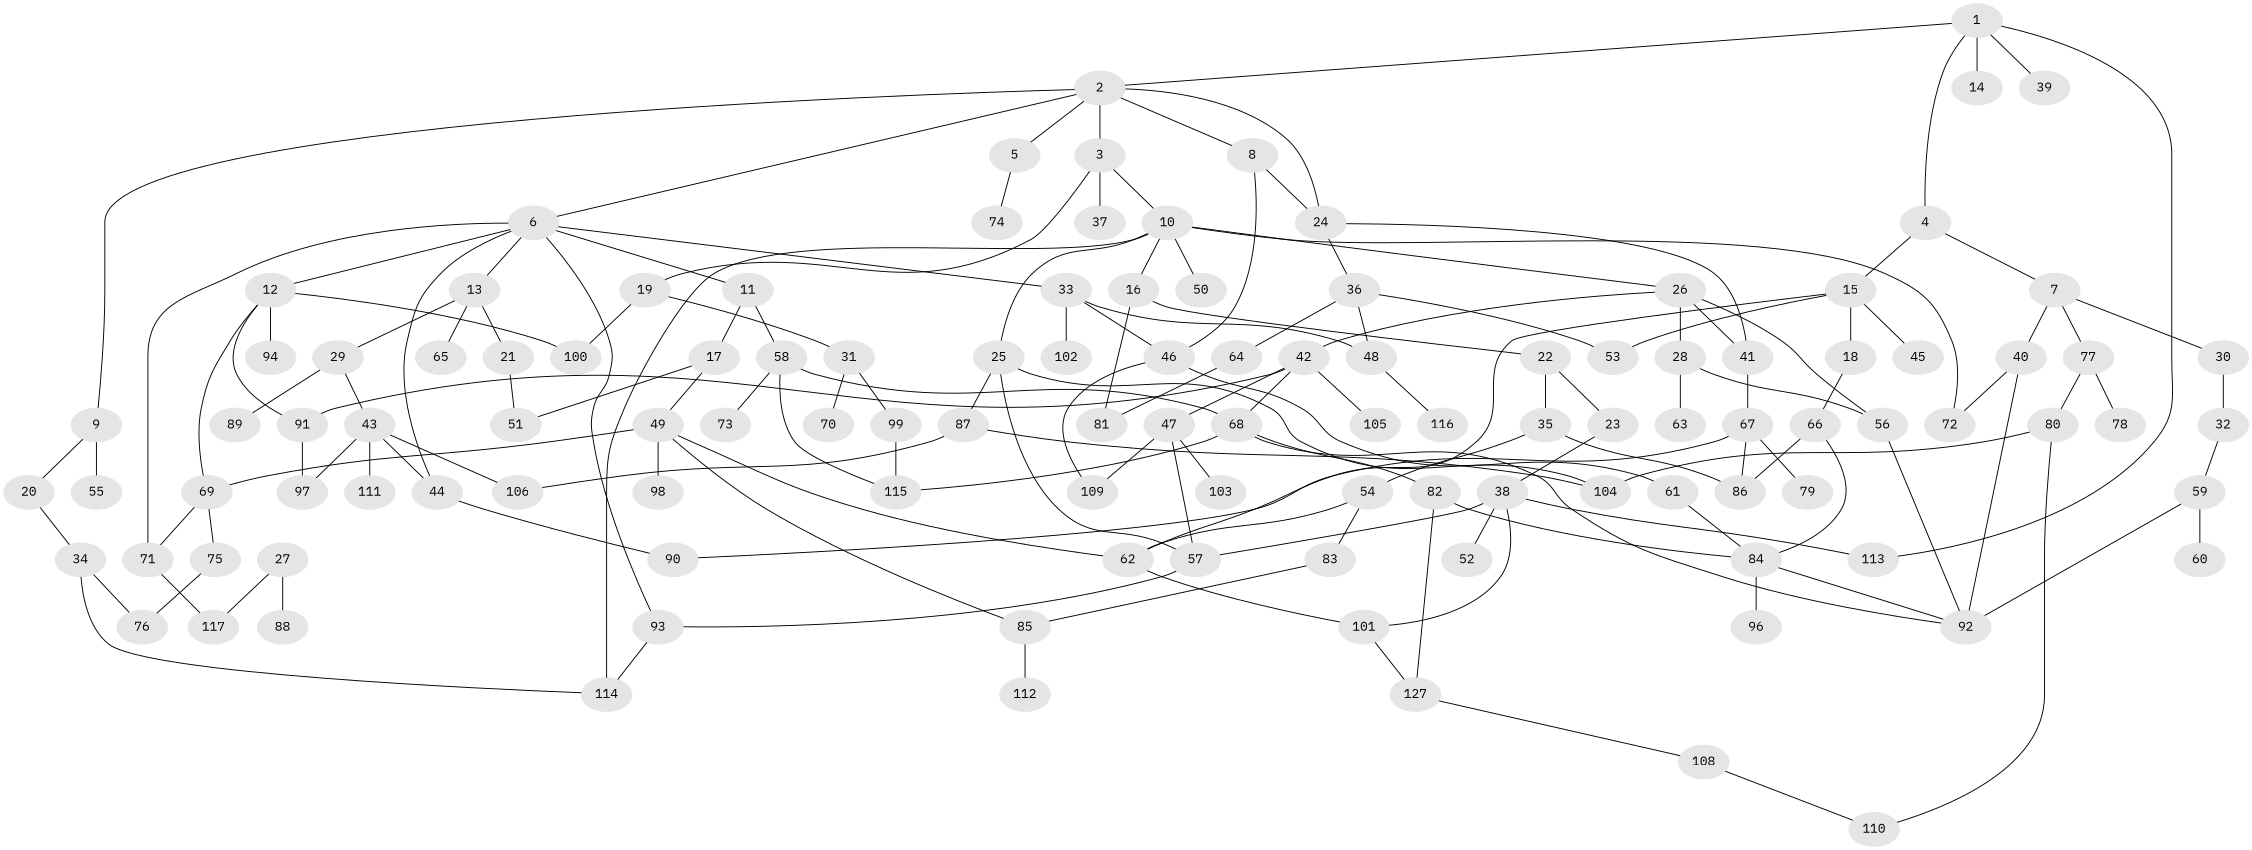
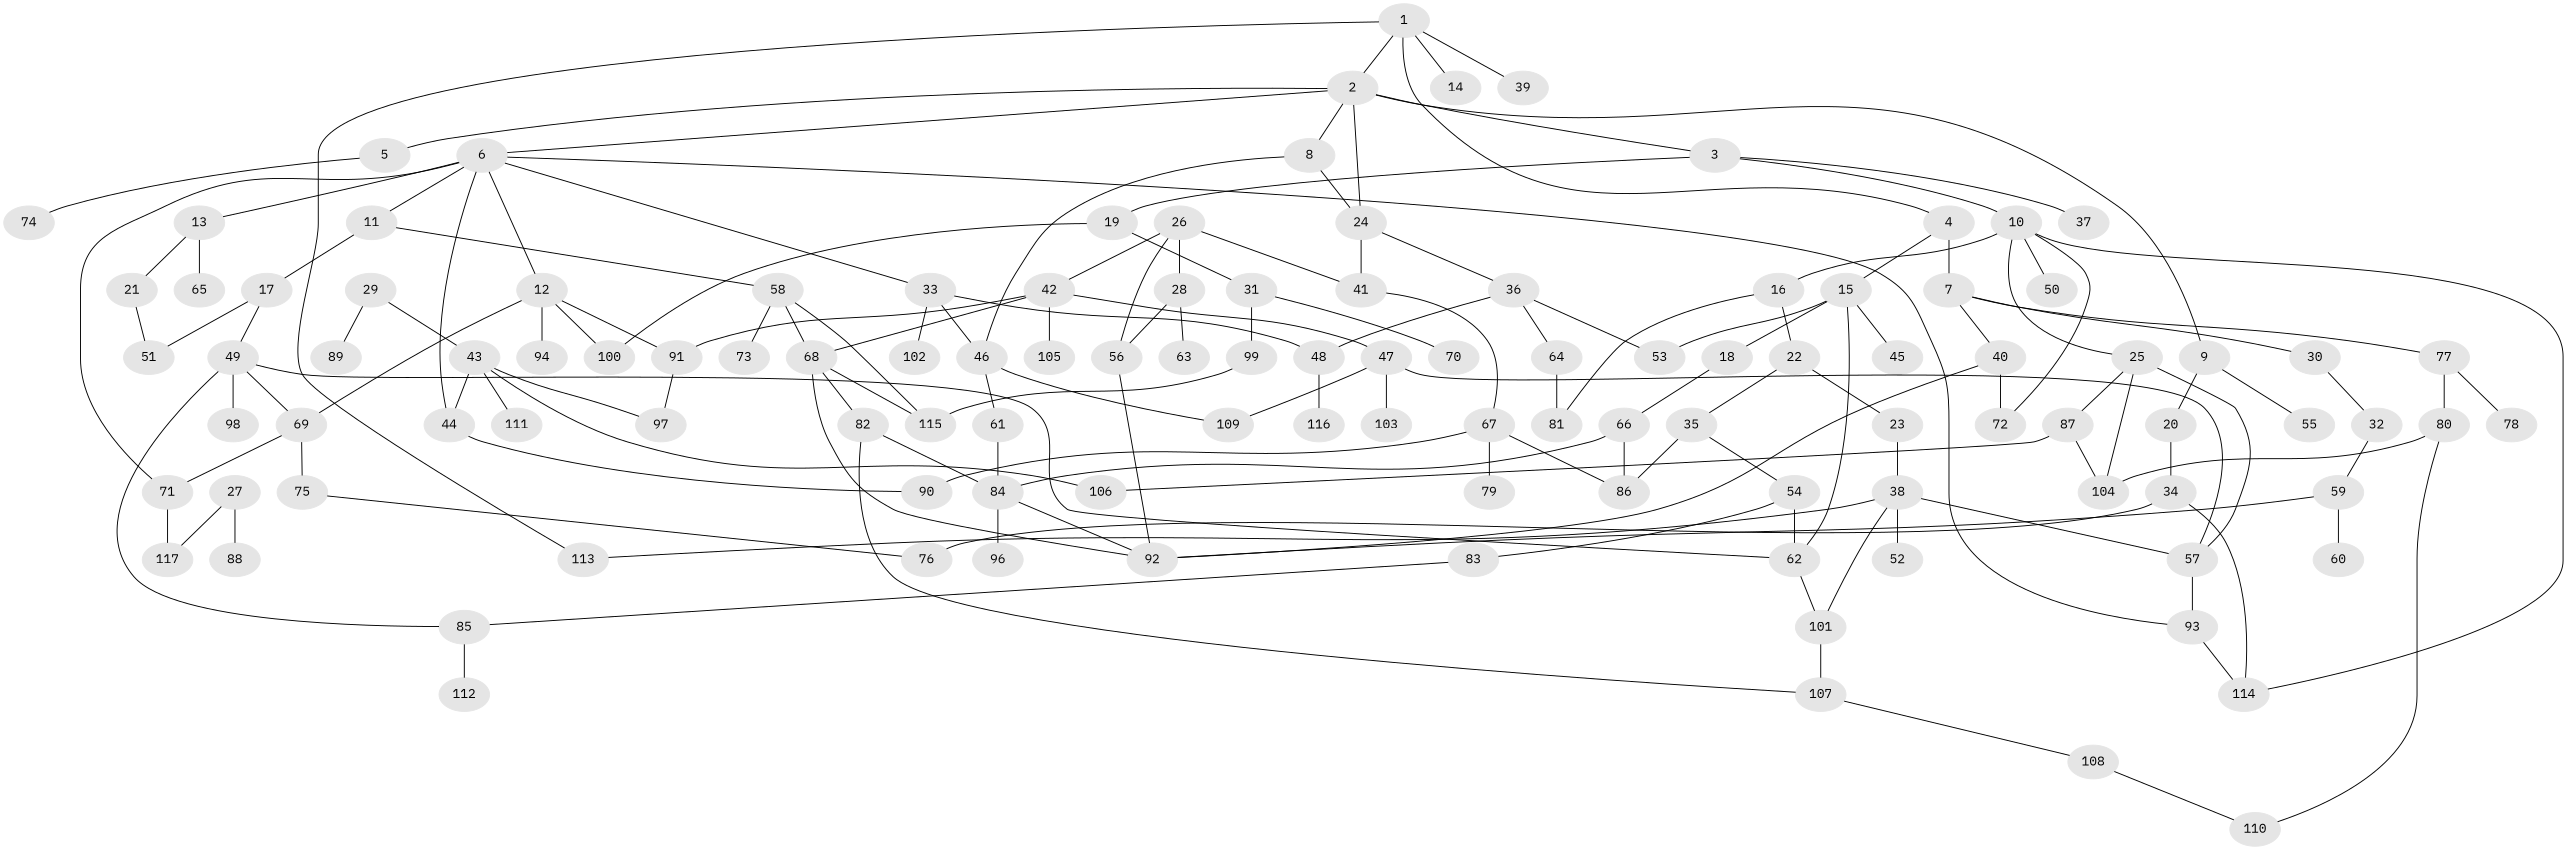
(1424, 257) -> none
(404, 325) -> none
(1415, 695) -> (1821, 695)
